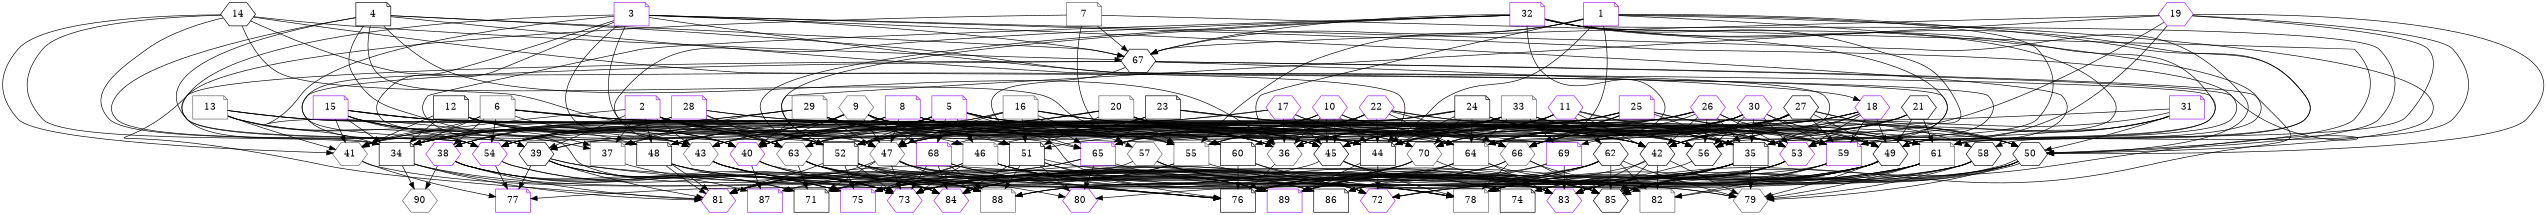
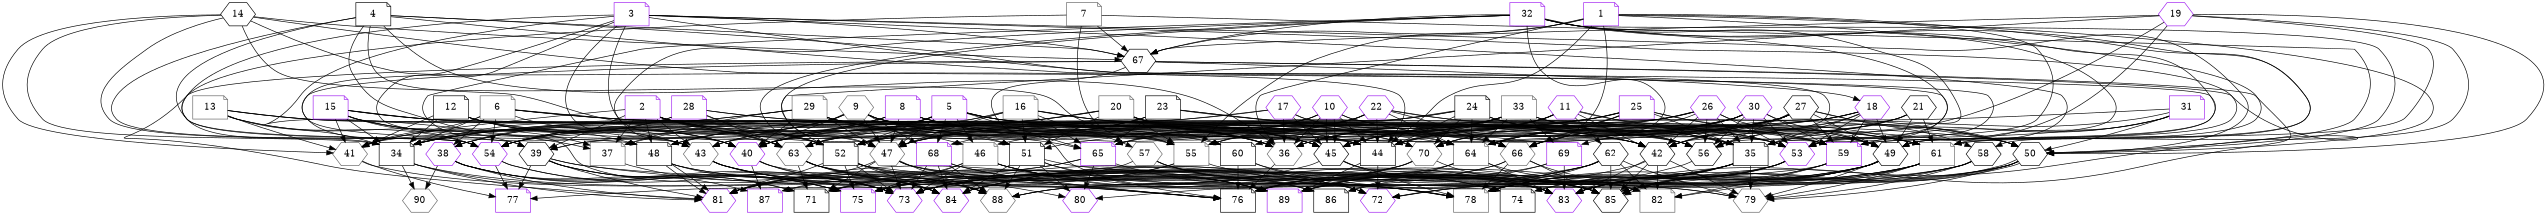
(998, 201) -> (998, 201)
